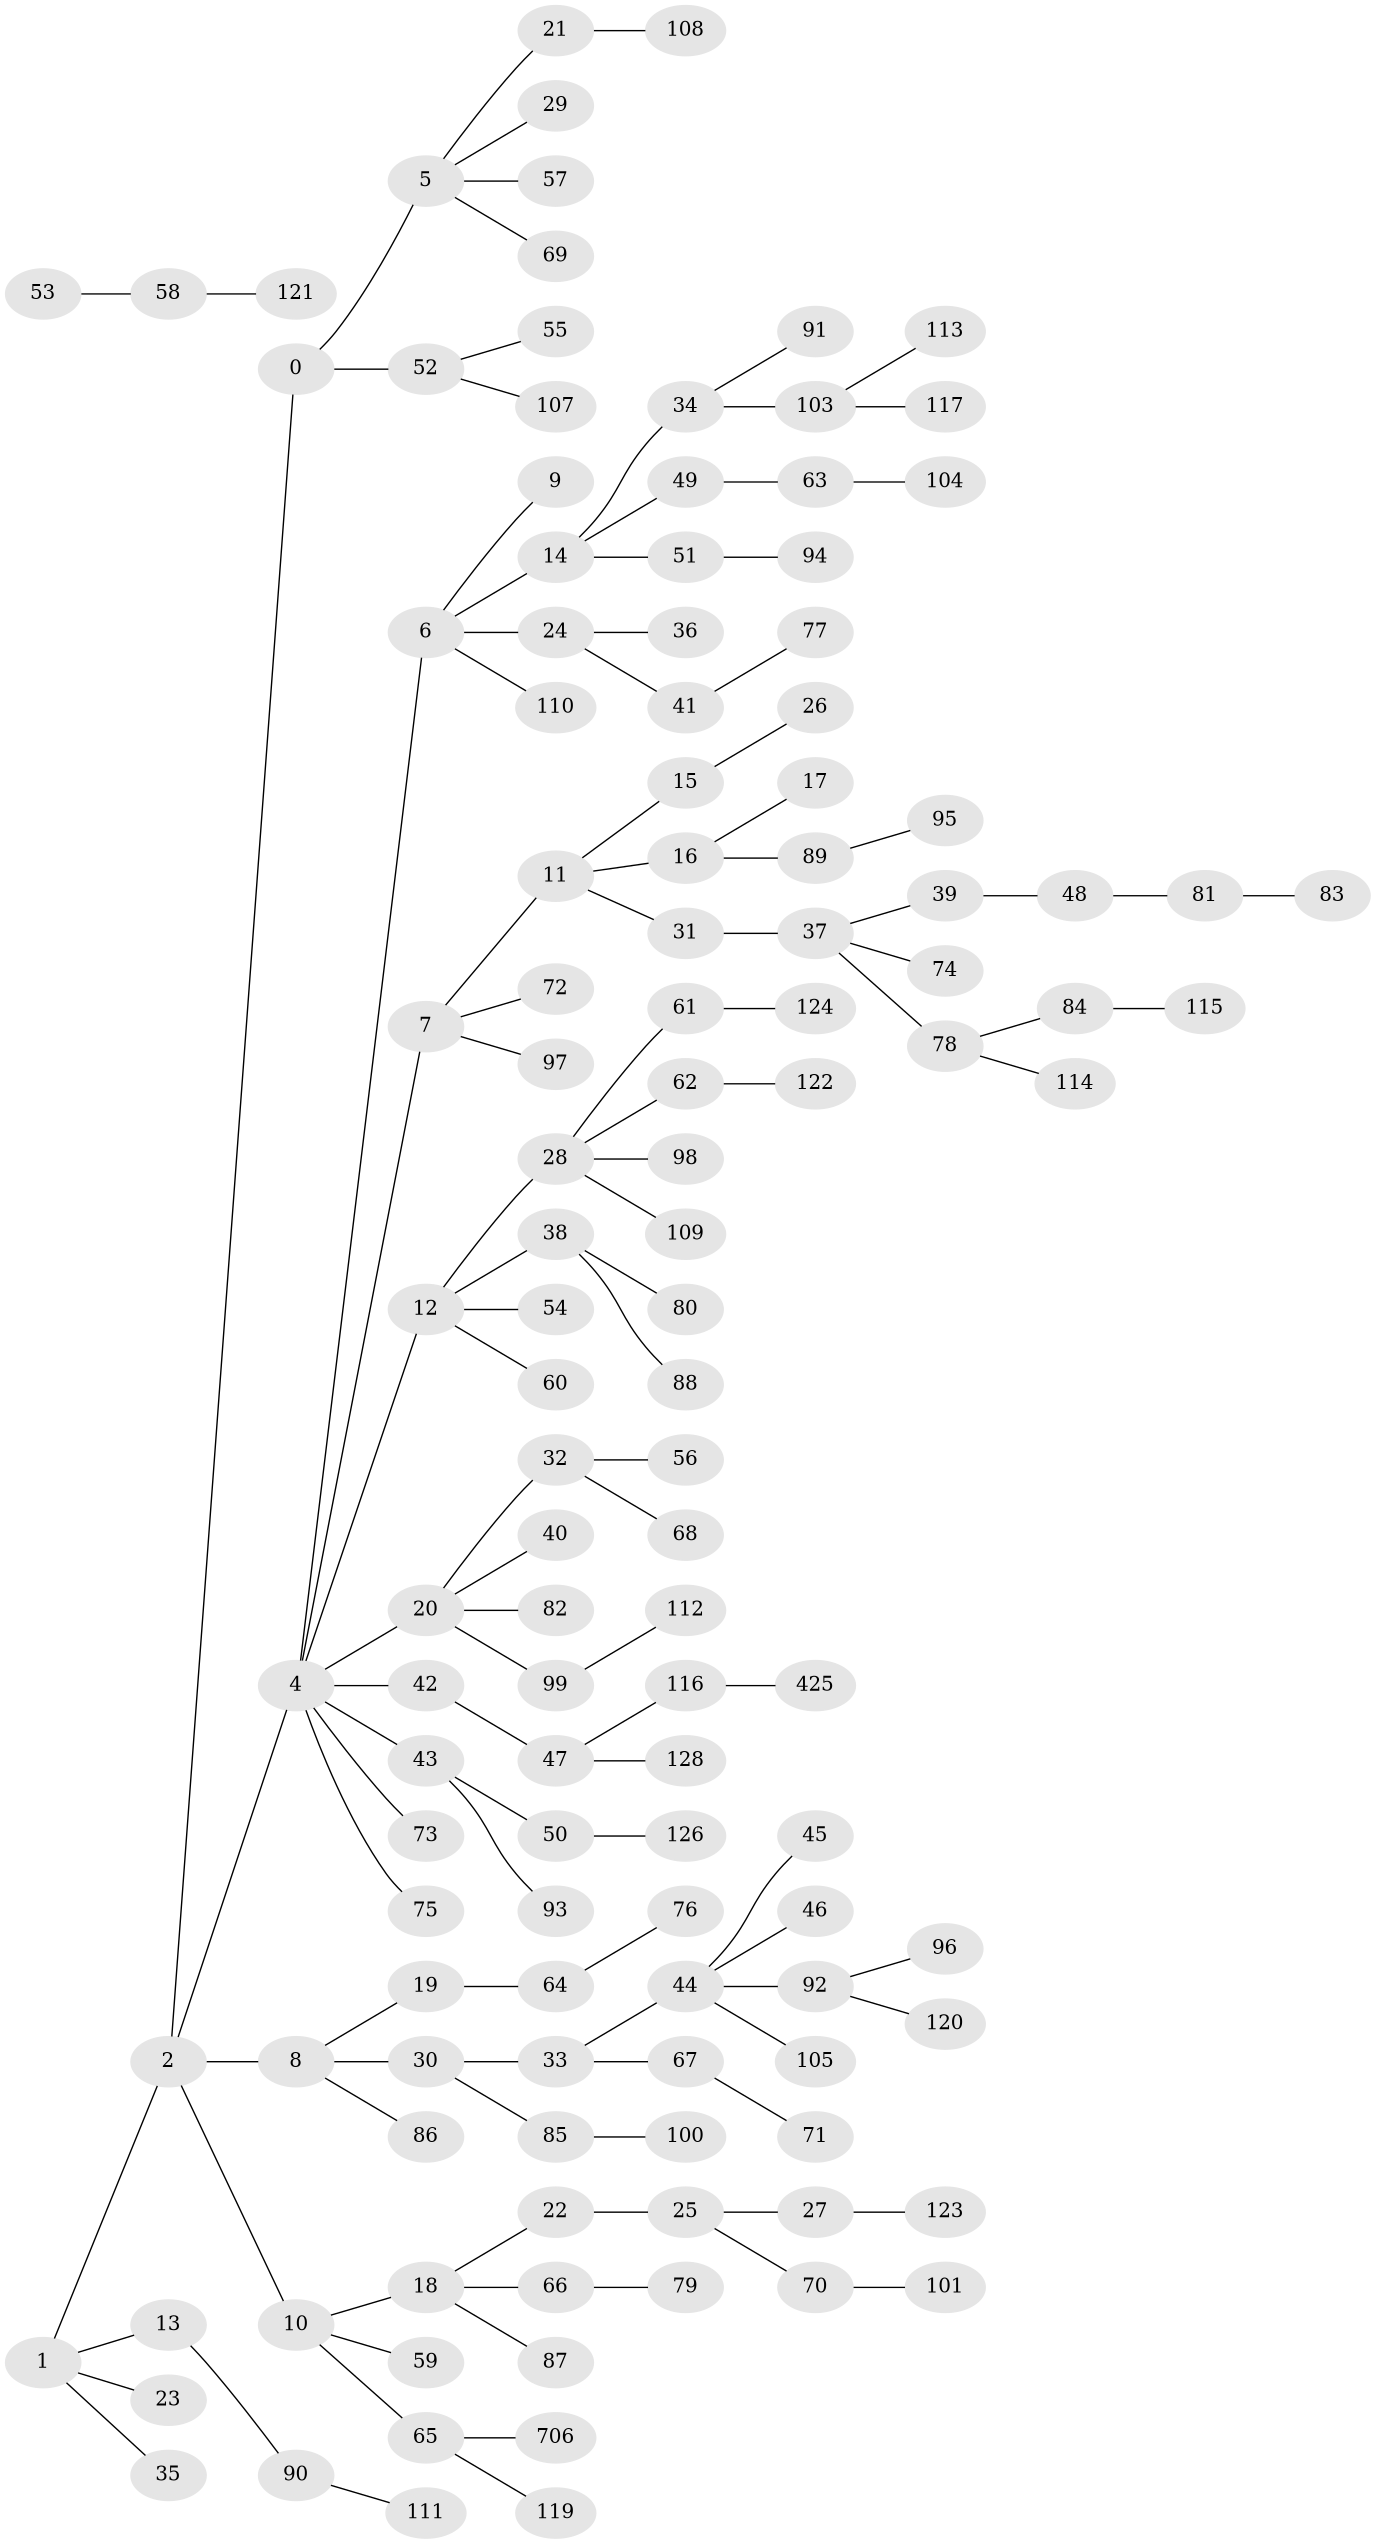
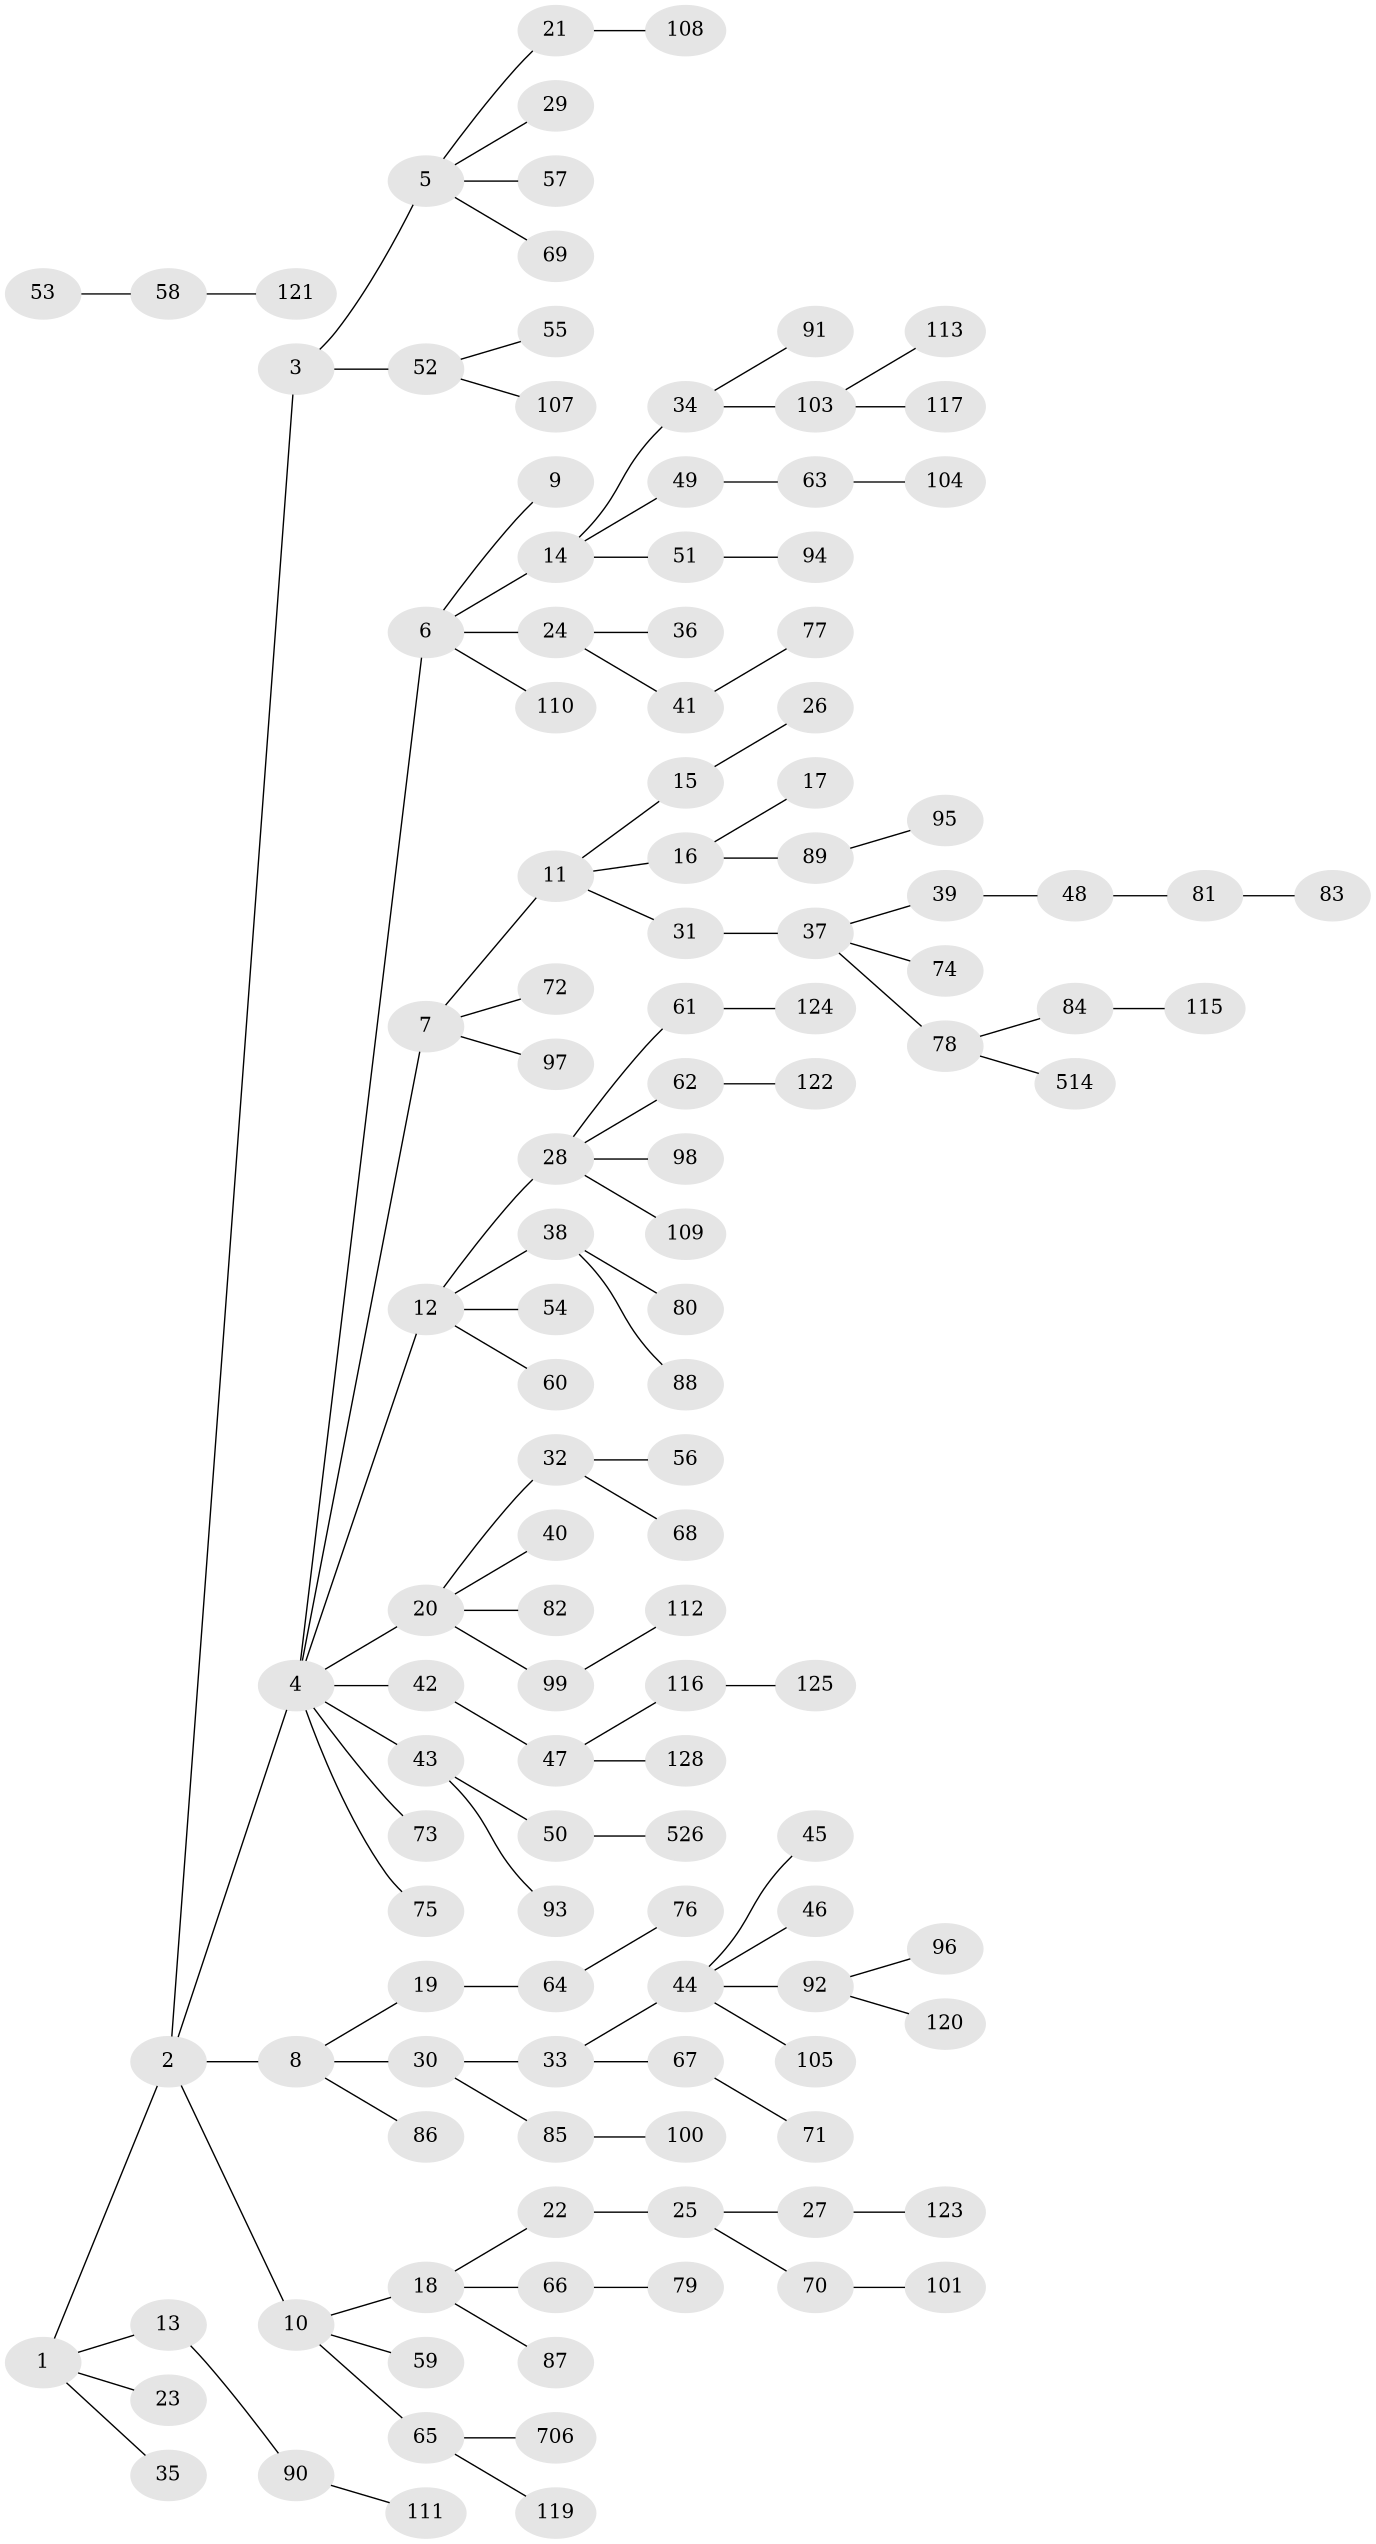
(296, 369) -> (296, 369)
(1075, 1084) -> (1075, 1084)
(815, 1686) -> (815, 1686)
(686, 1836) -> (686, 1836)
